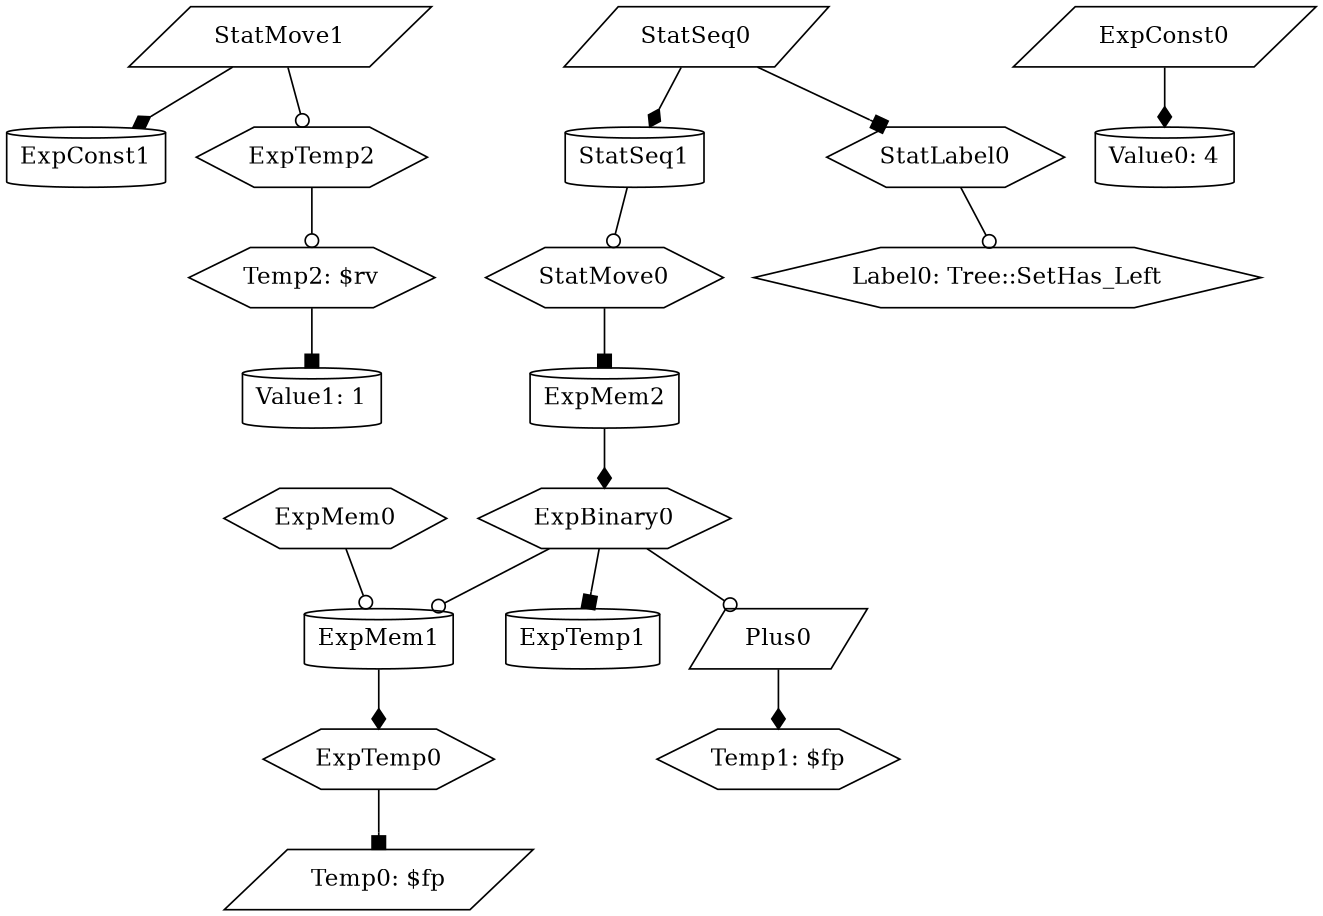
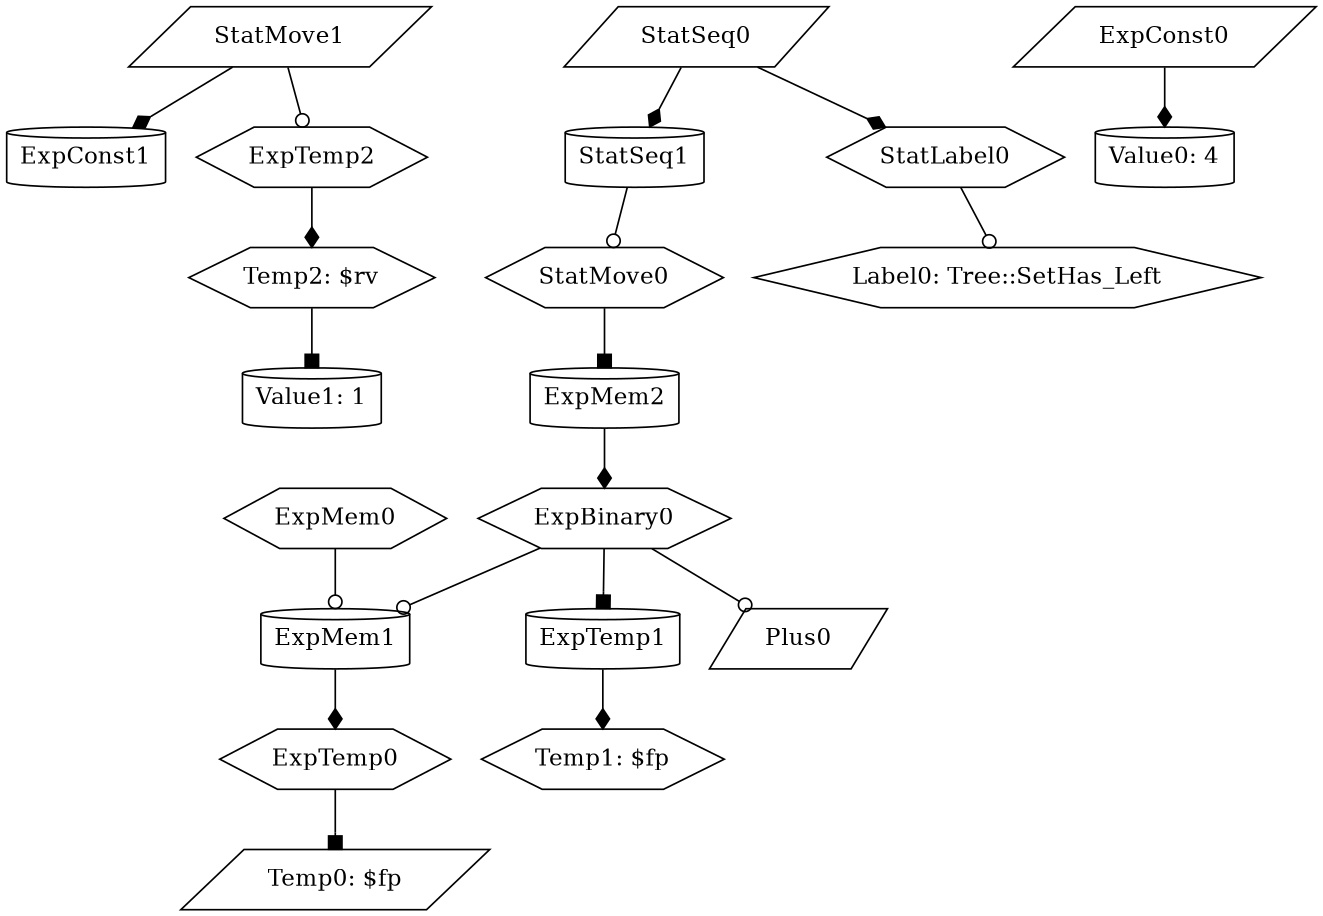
(814, 93) -> (812, 93)
(312, 211) -> (312, 208)
(778, 689) -> (603, 689)
